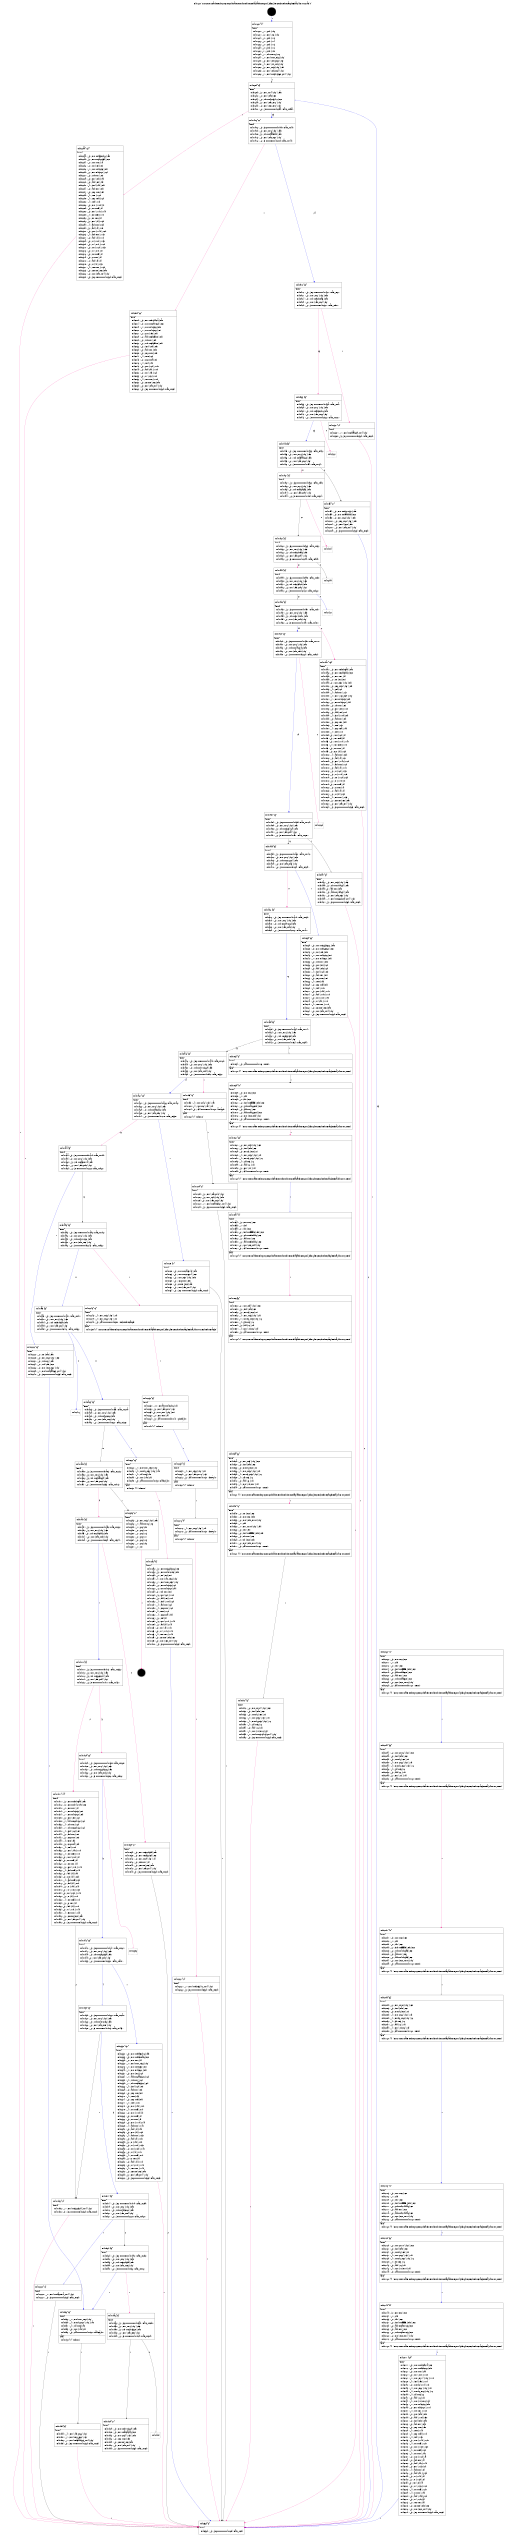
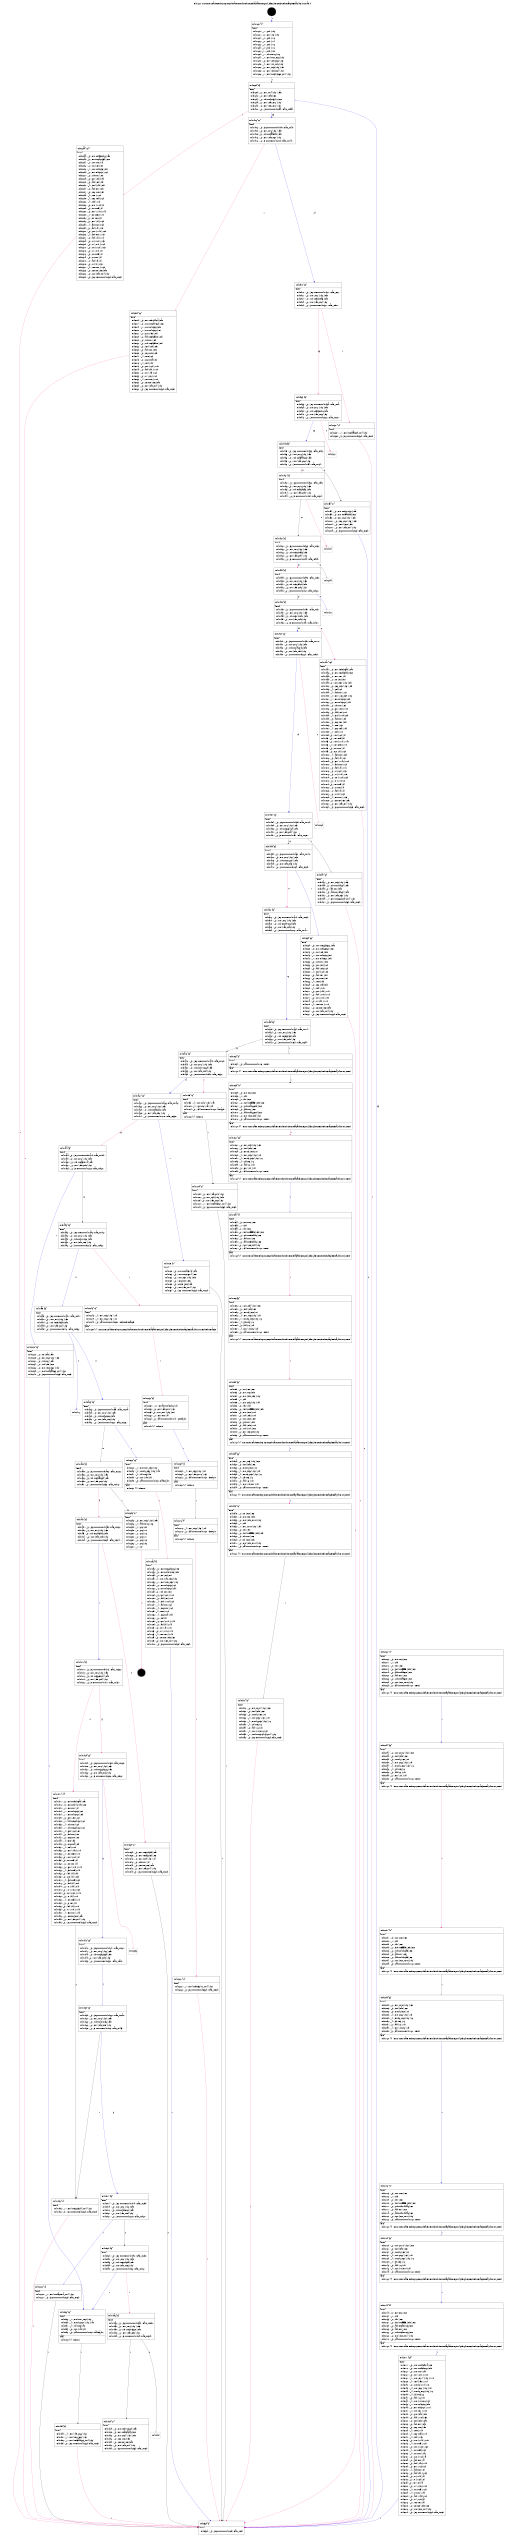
none -> (290, 1413)
(139, 2113) -> none
